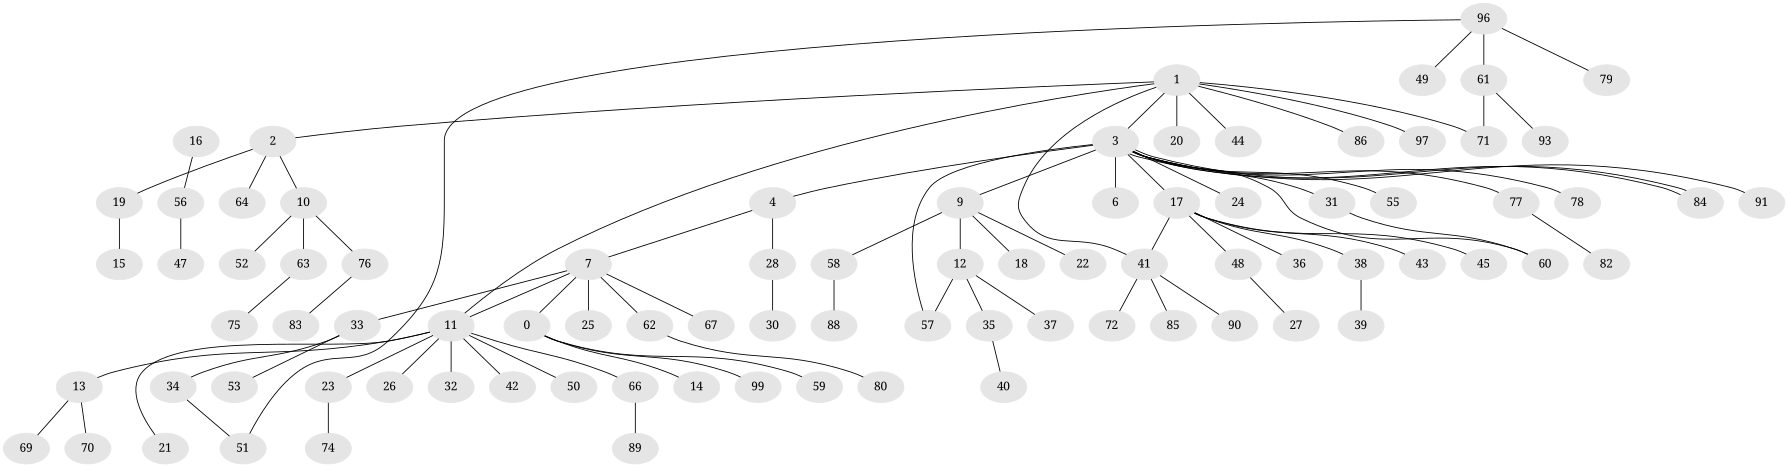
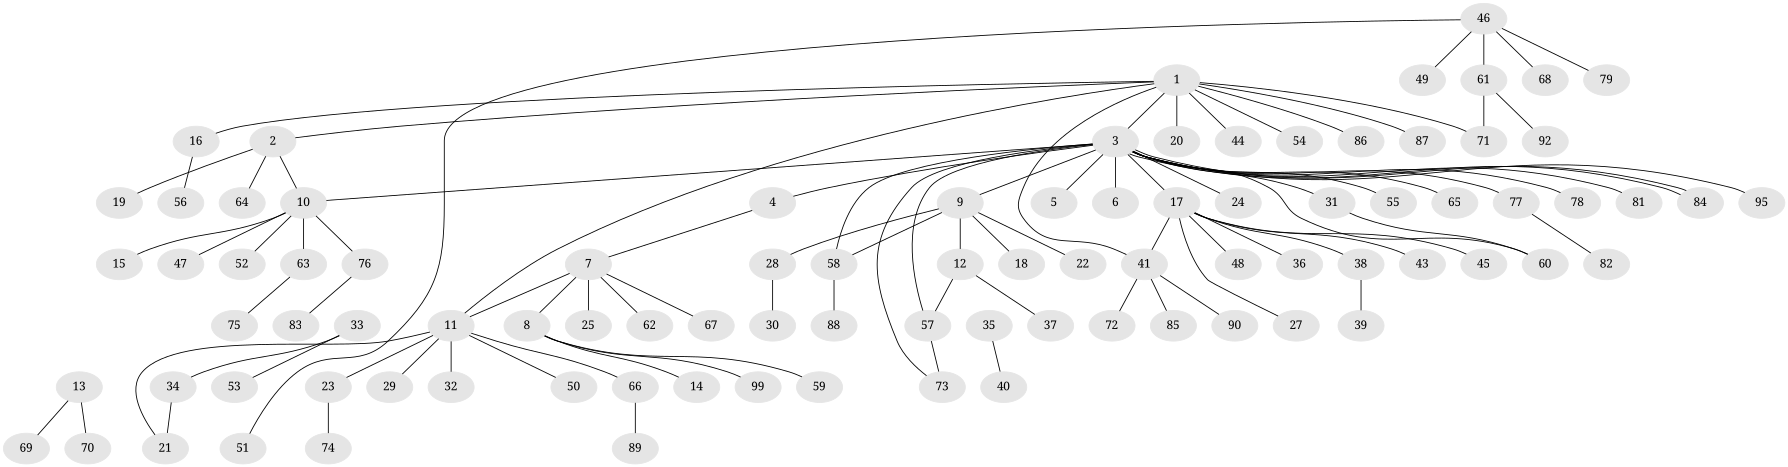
(1484, 19) -> (1484, 19)
none -> (1545, 80)
none -> (684, 94)
none -> (1300, 142)
(1422, 142) -> (1422, 142)
(1545, 142) -> (1545, 142)
none -> (710, 172)
none -> (873, 186)
none -> (1054, 203)
none -> (1455, 203)
none -> (1639, 203)
(1762, 203) -> (1762, 203)
(119, 234) -> (211, 234)
(181, 234) -> (242, 234)
(773, 234) -> (864, 229)
(473, 295) -> none
(975, 295) -> none
(1267, 295) -> (1212, 283)
(527, 326) -> (527, 326)
(255, 353) -> none
(390, 387) -> (390, 387)
(513, 387) -> none
(881, 387) -> none
none -> (942, 387)
(208, 418) -> (169, 418)
